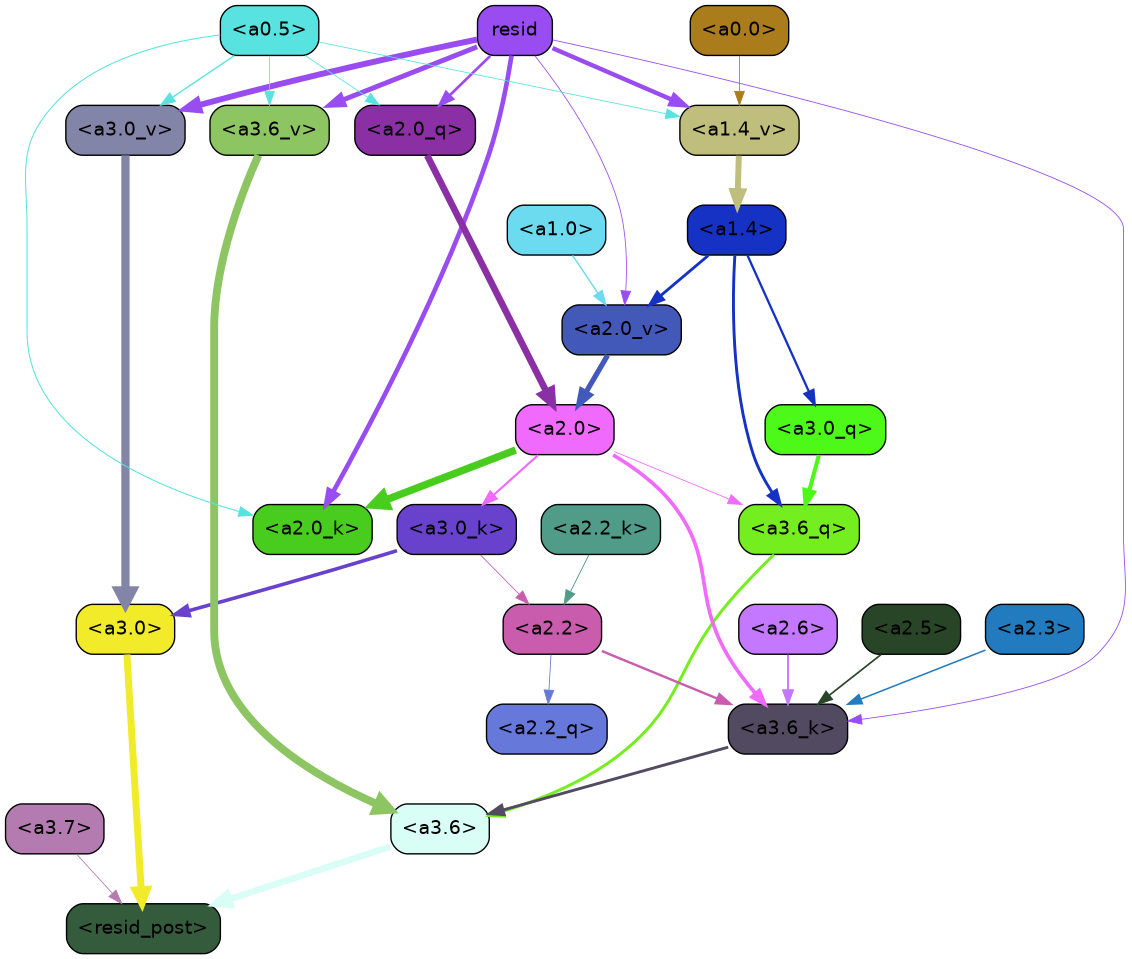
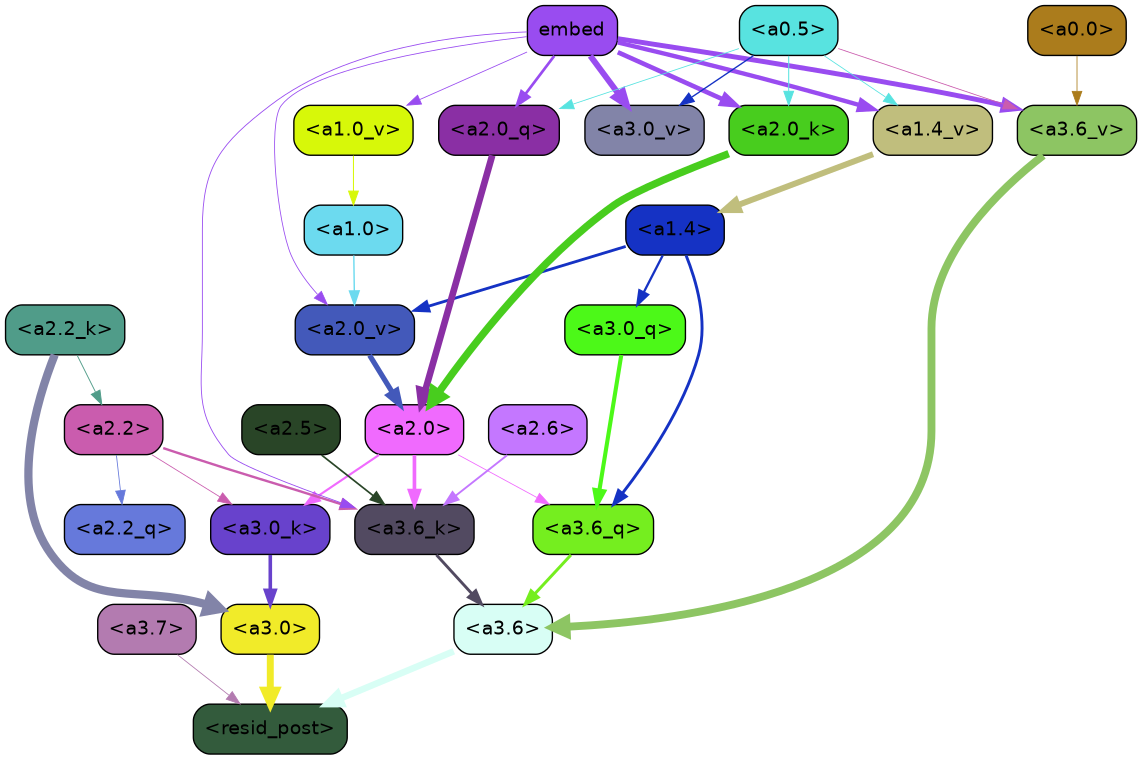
(515, 30) -> (572, 30)
(270, 74) -> (921, 76)
(739, 74) -> (1077, 74)
(204, 76) -> (721, 77)
none -> (353, 130)
(125, 373) -> (42, 538)
(451, 475) -> (563, 247)
(500, 575) -> (186, 476)
(1035, 629) -> none
